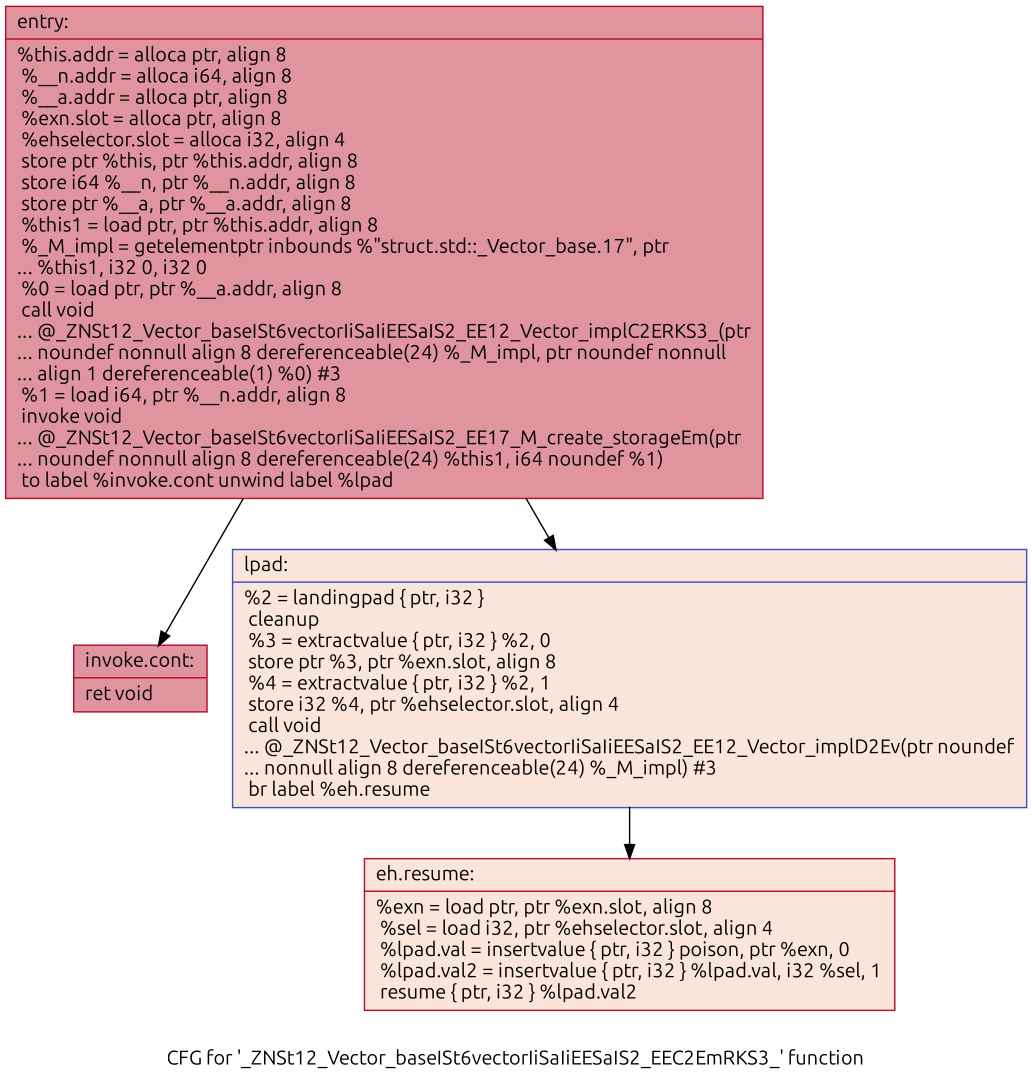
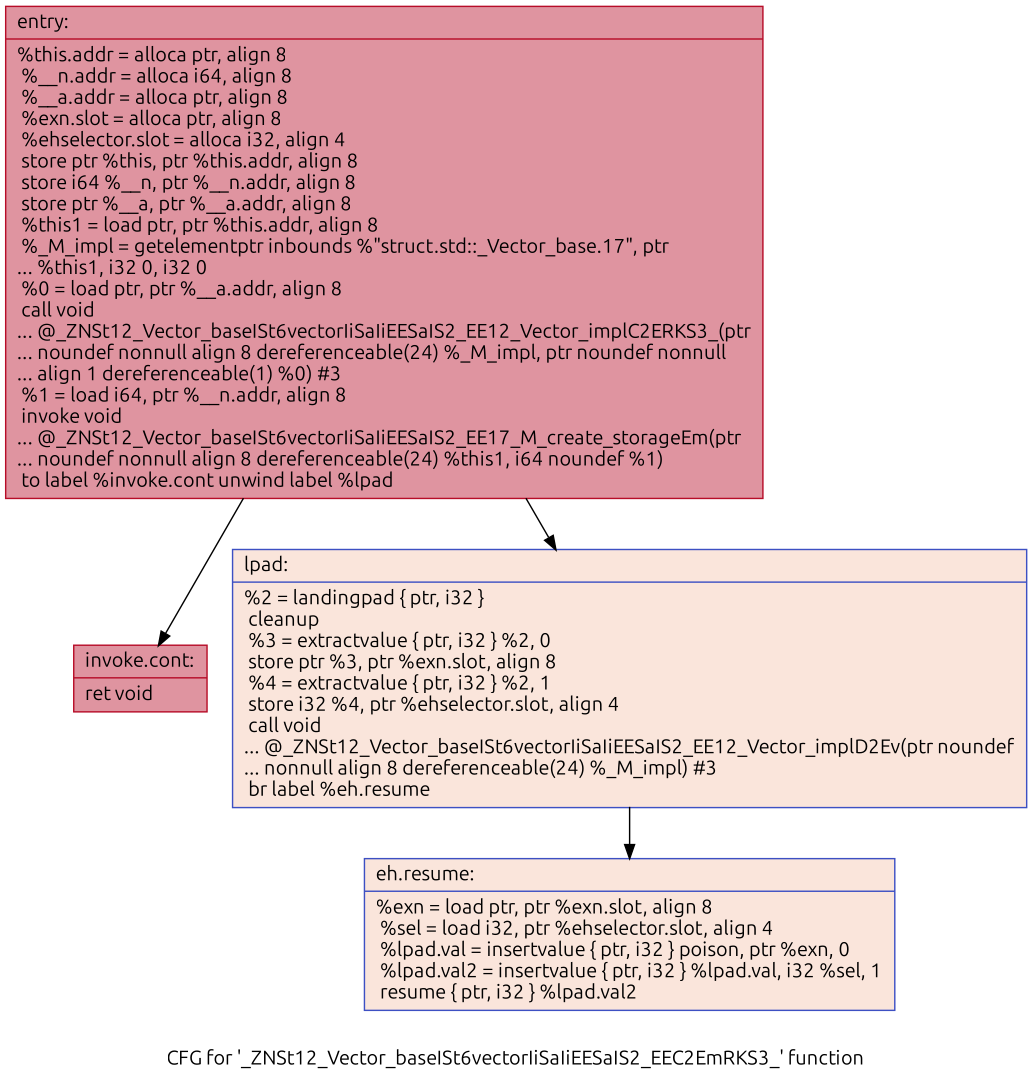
(630, 934) -> (630, 934)
